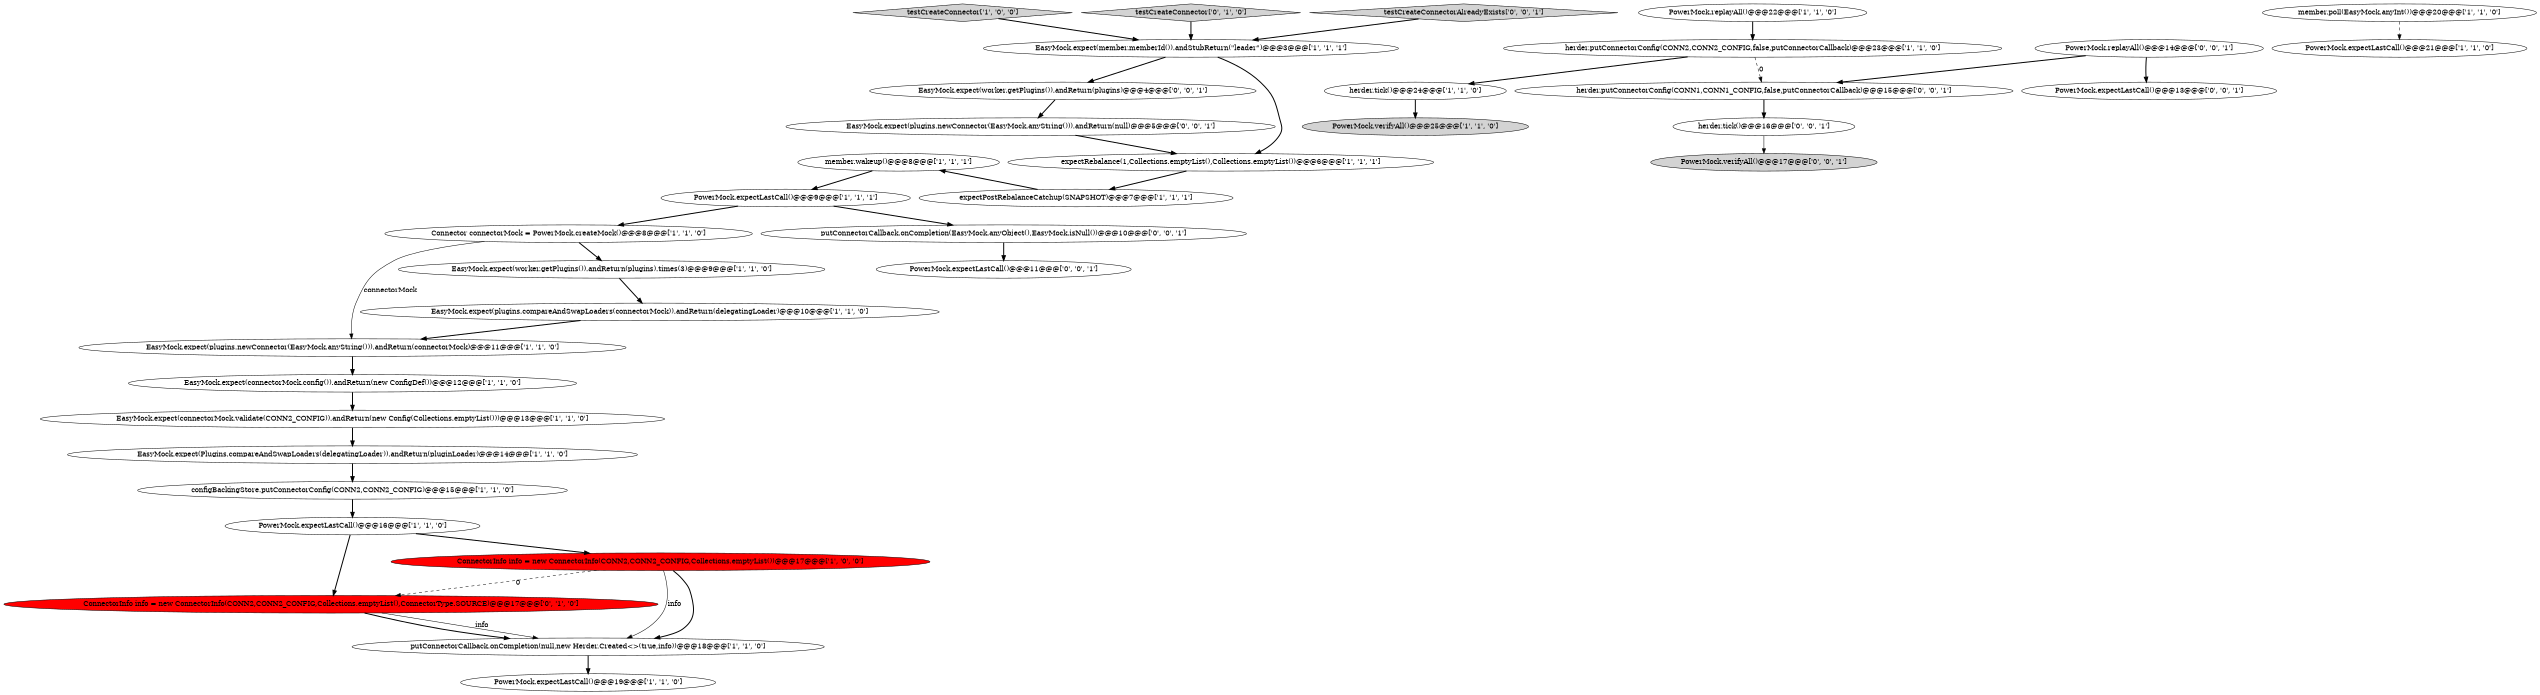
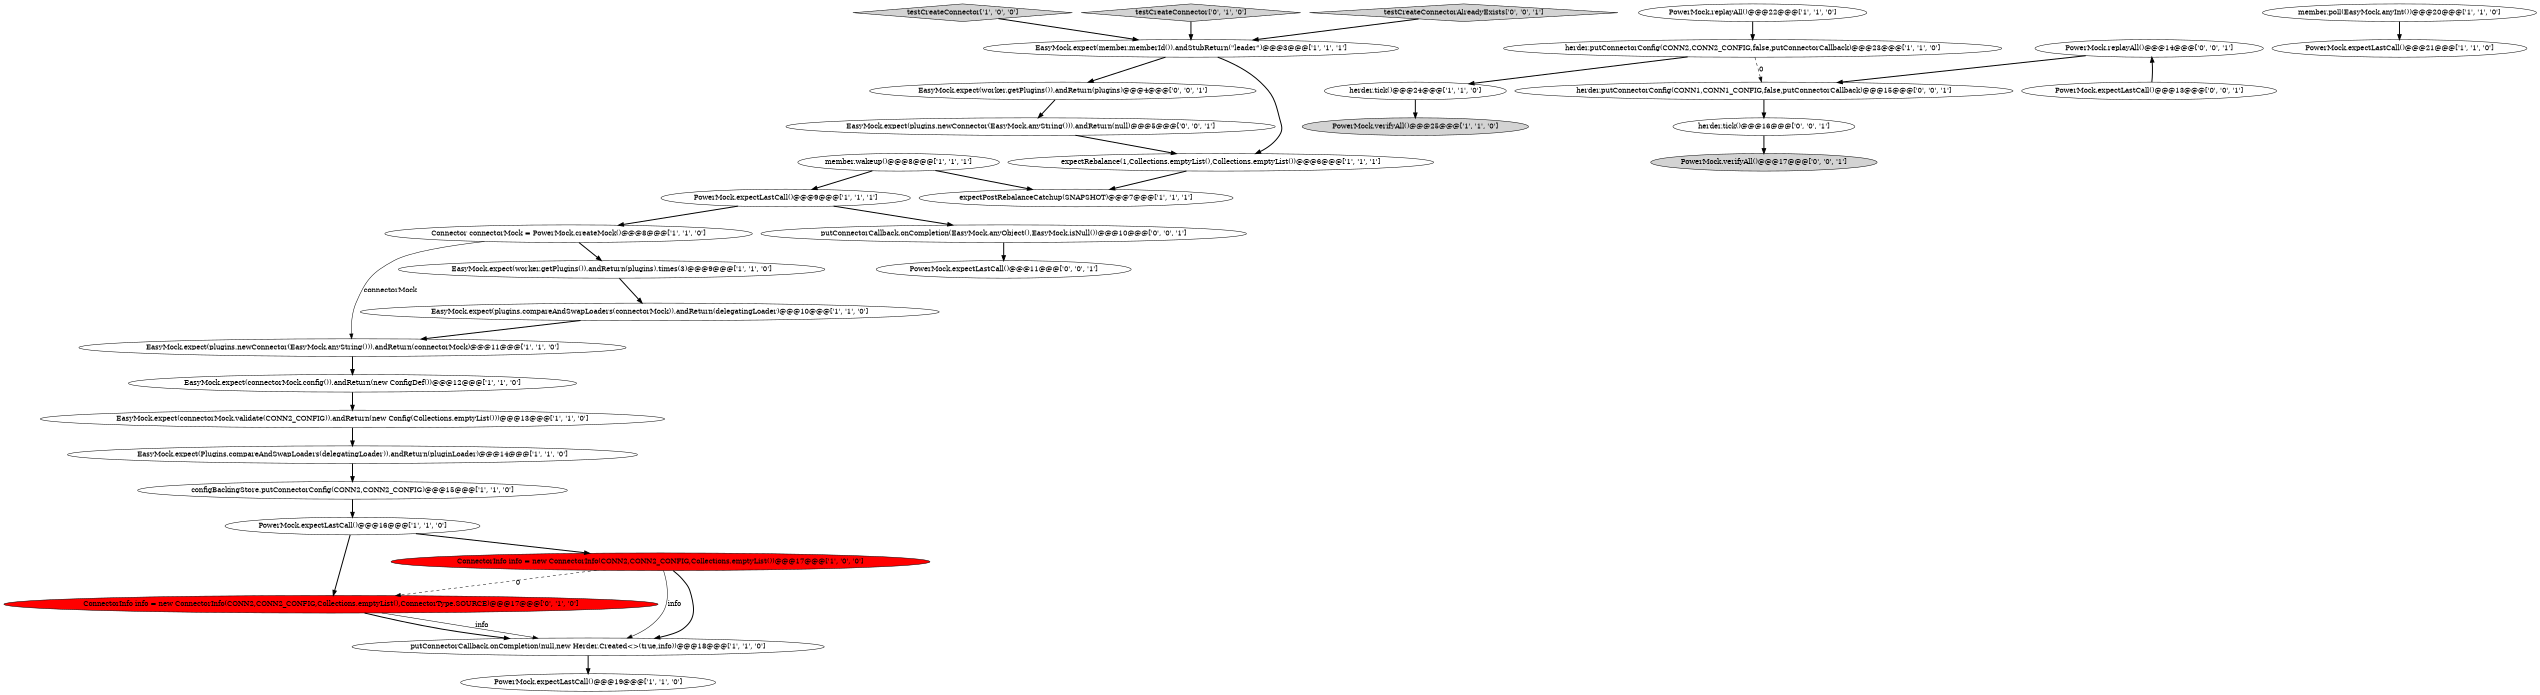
(2399, 28) -> (2399, 28)
(2146, 67) -> (2152, 72)
(1764, 142) -> (1764, 142)
(991, 180) -> (981, 180)
